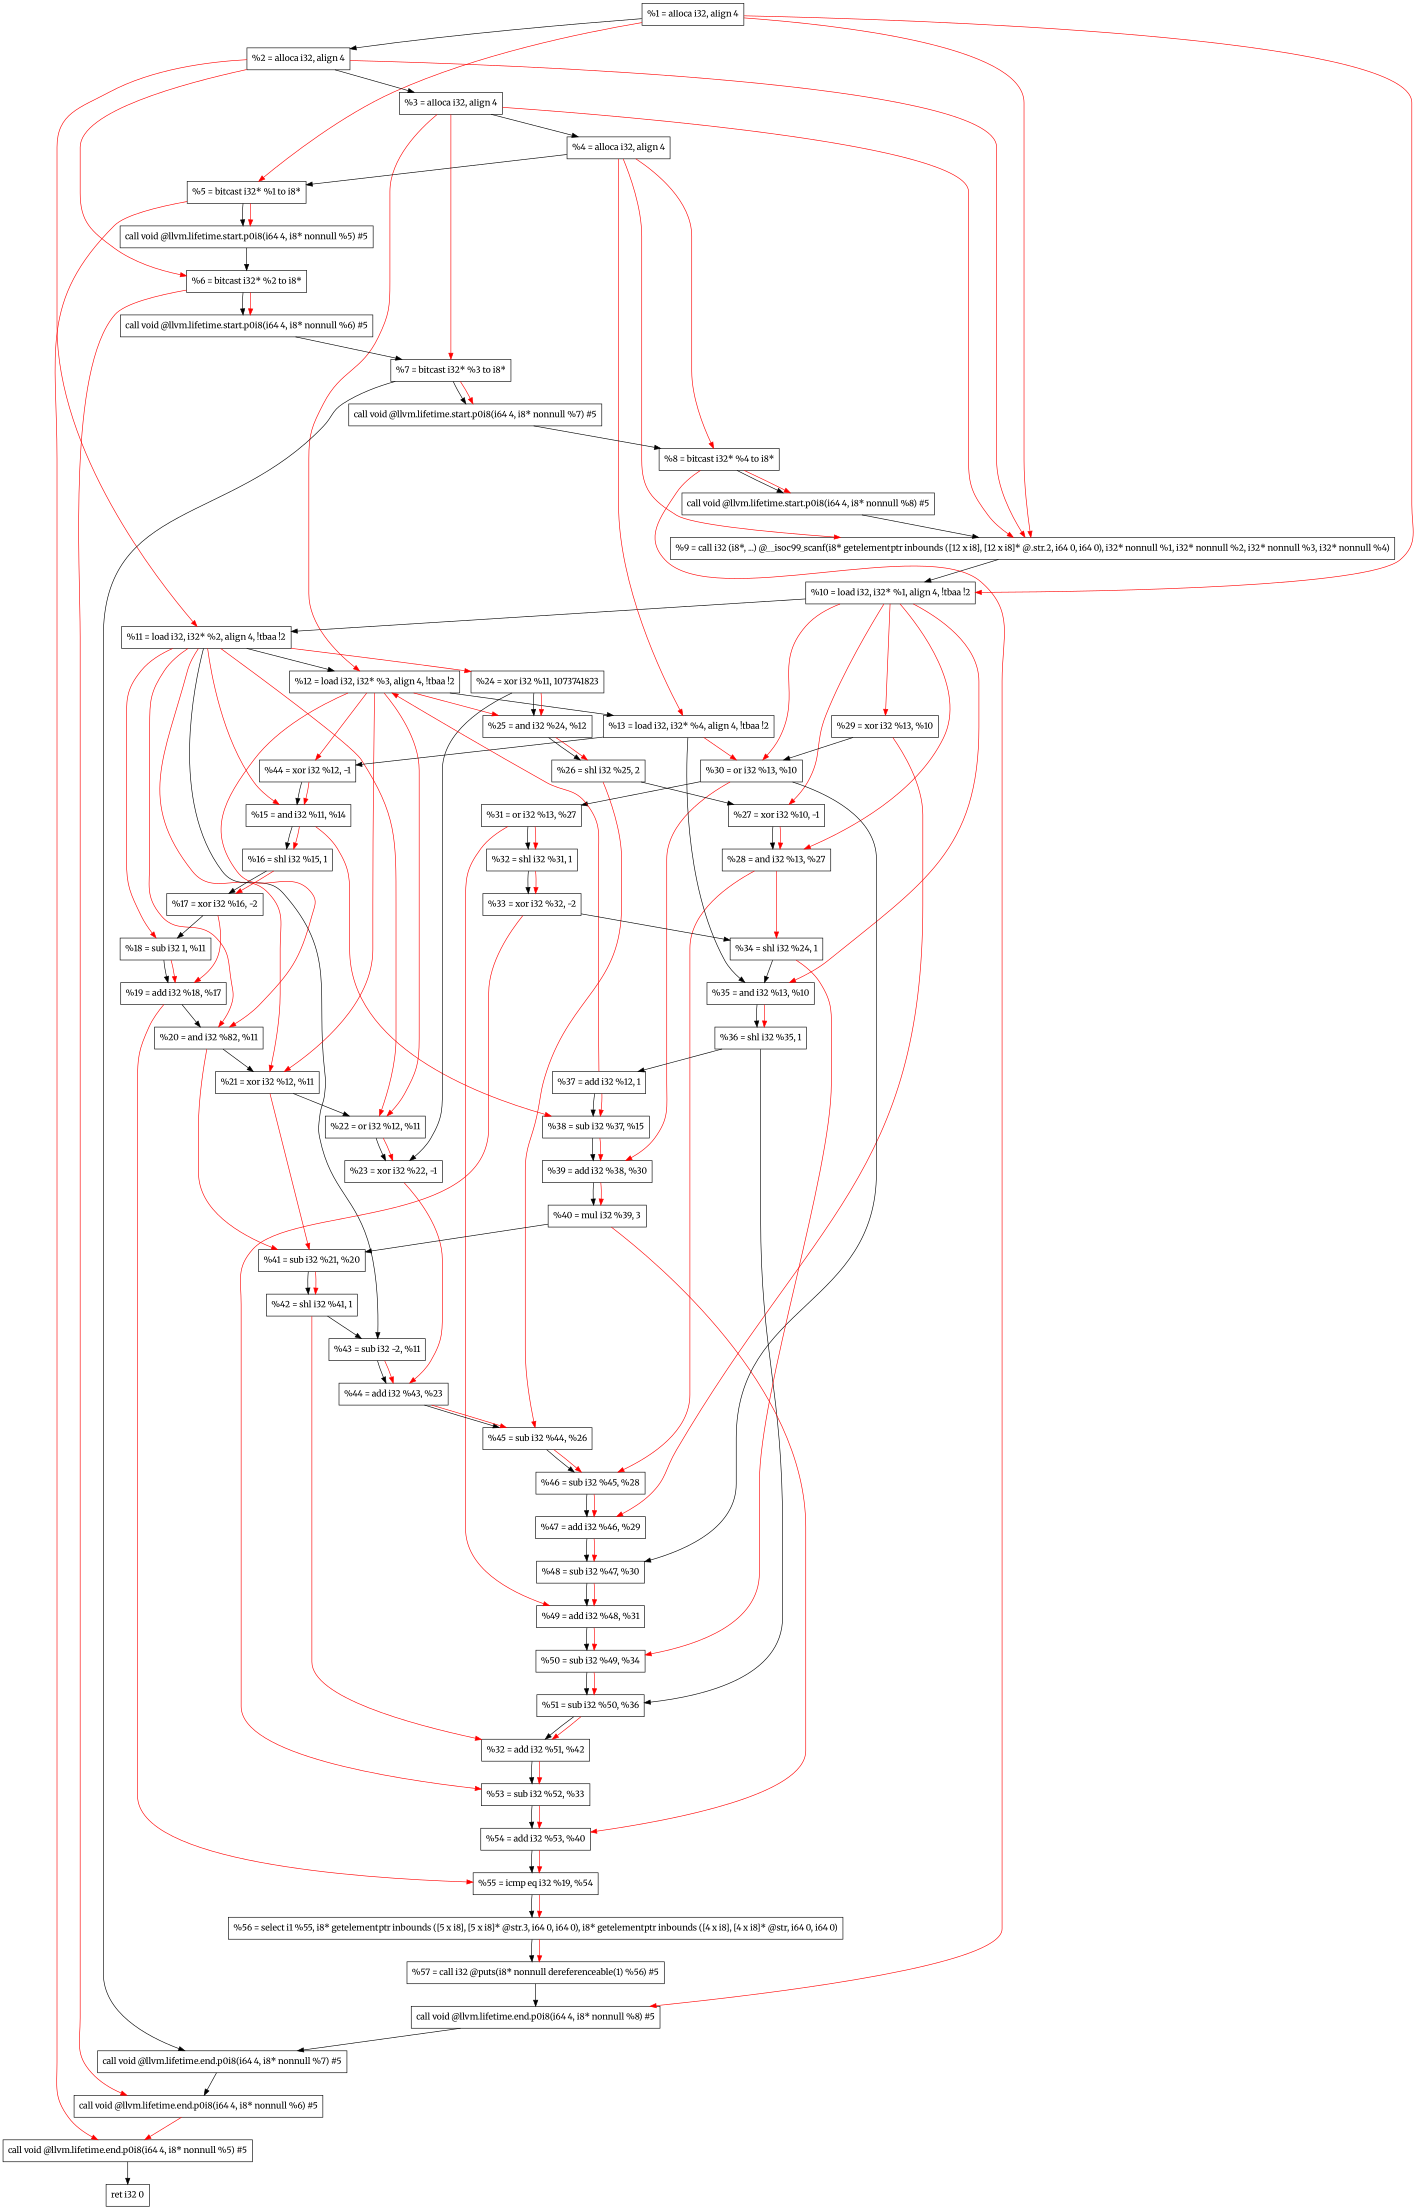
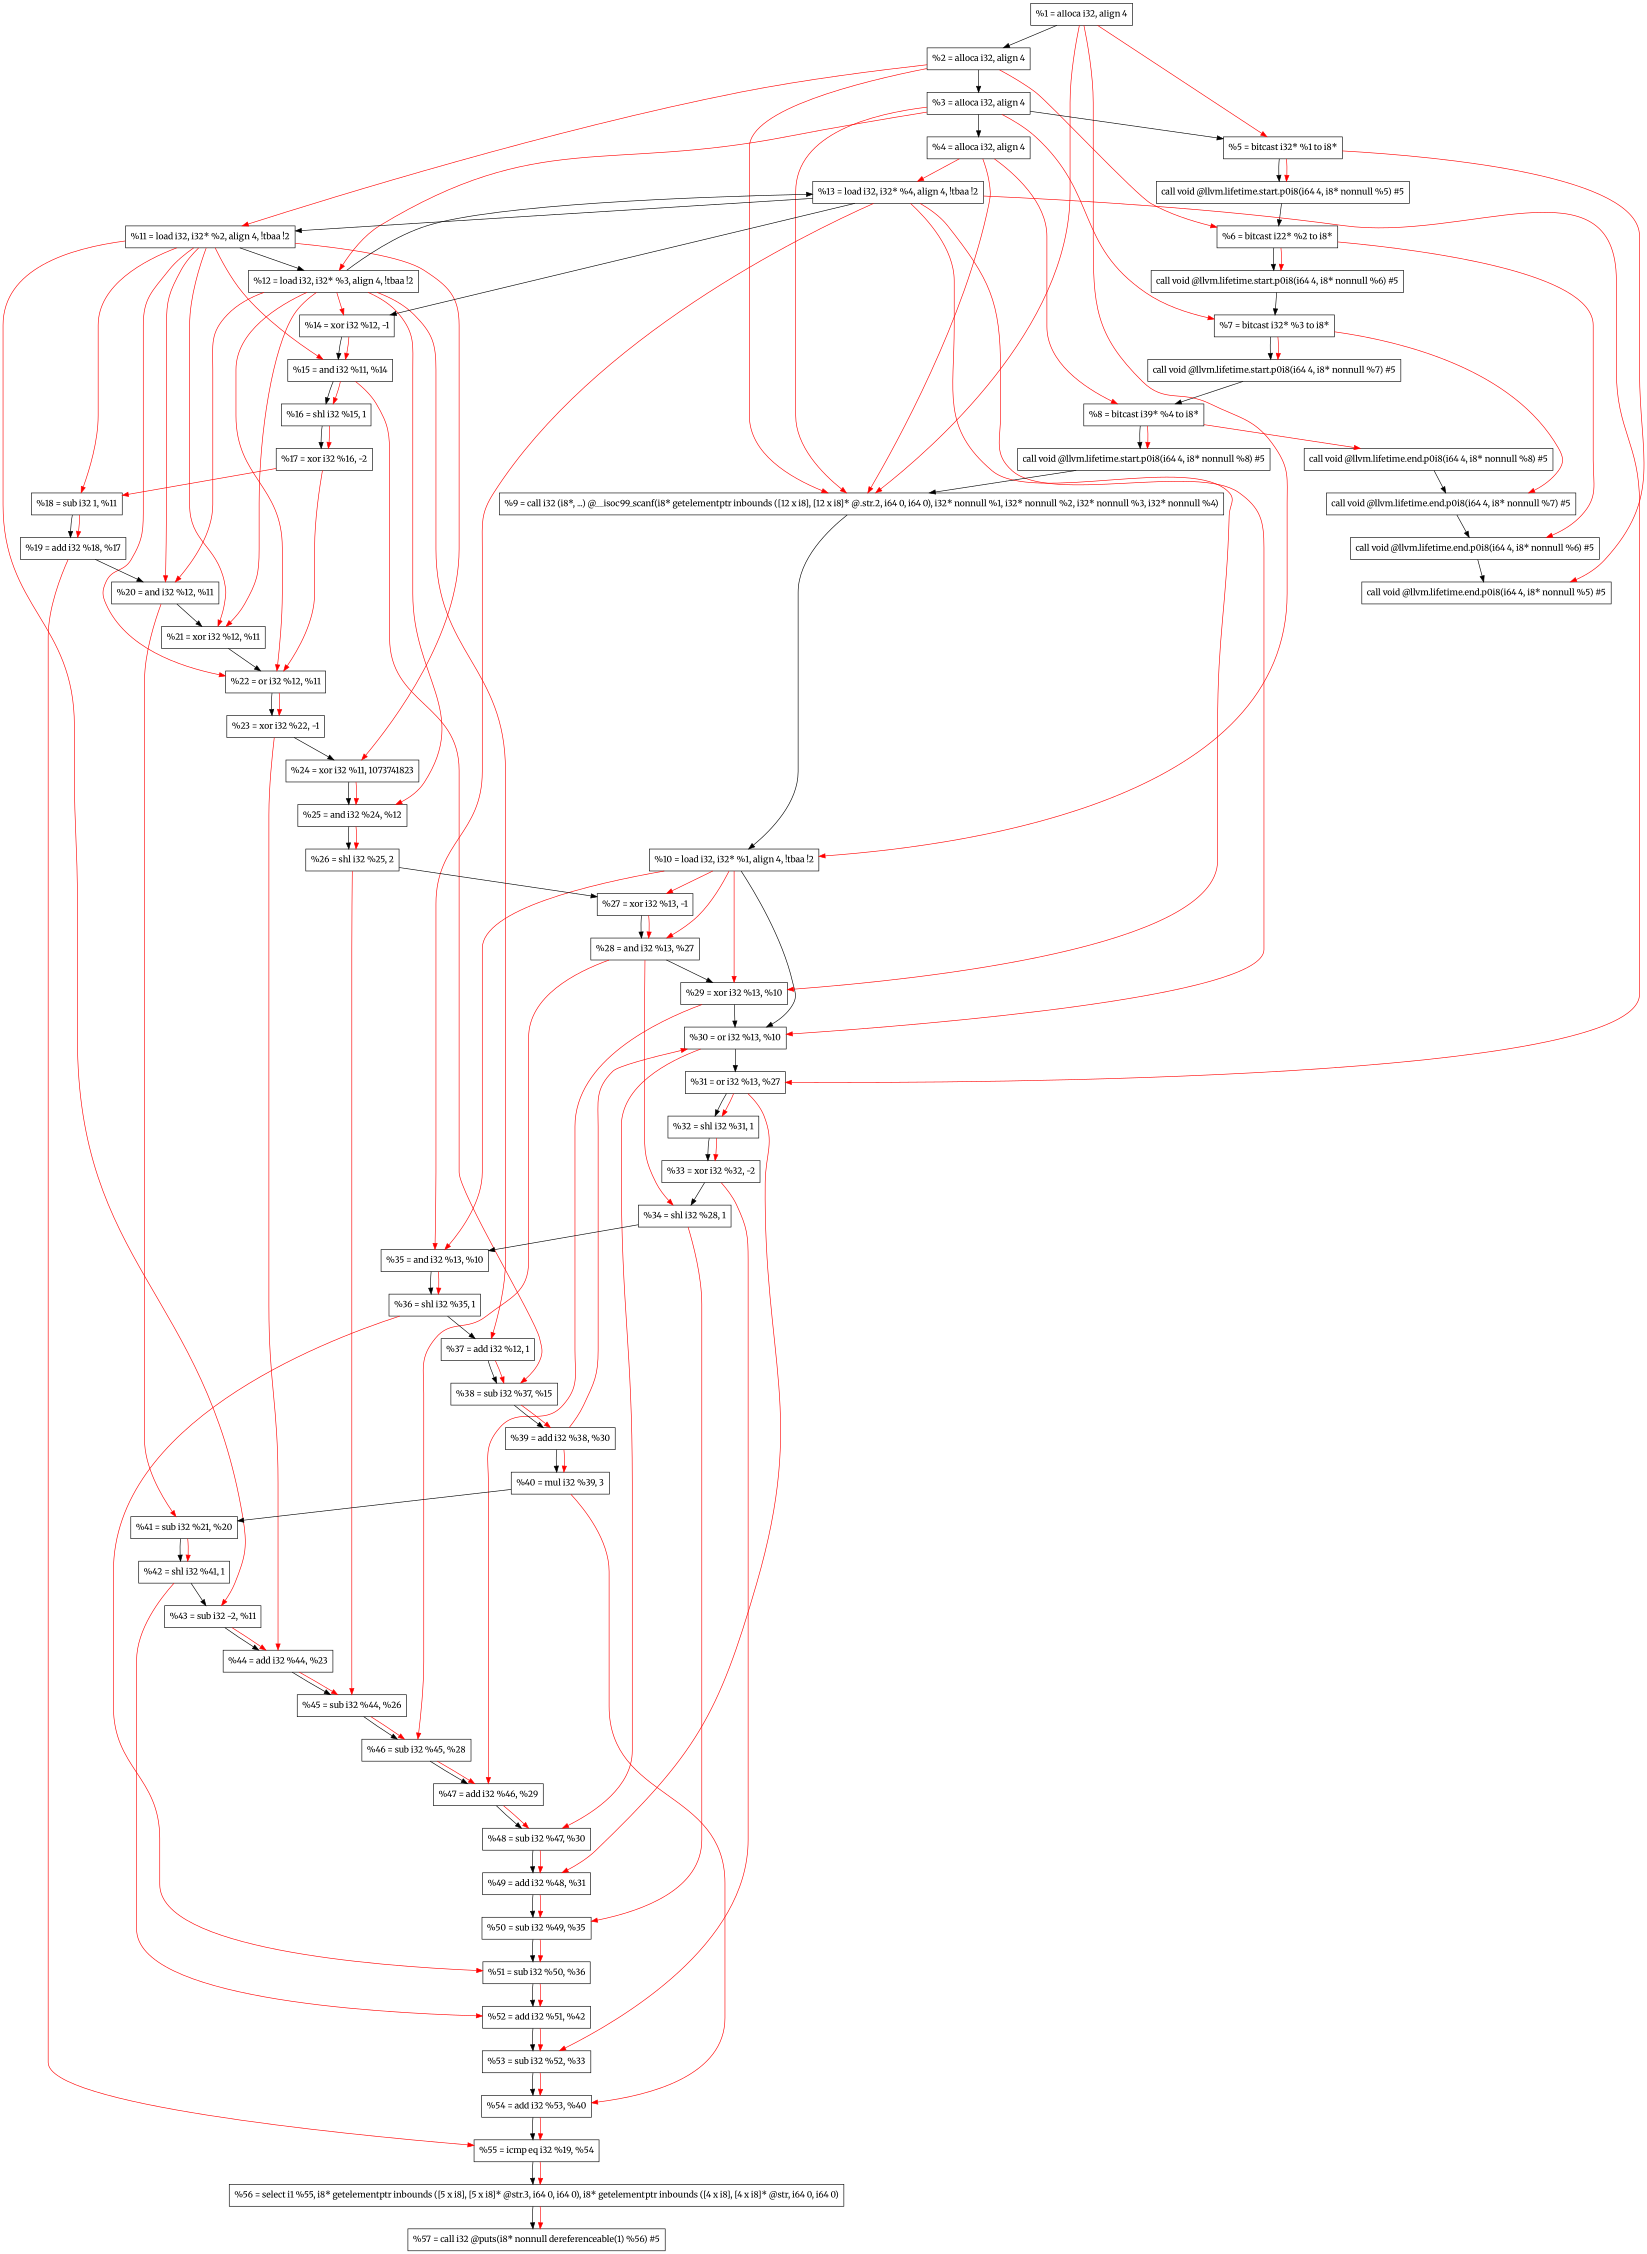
(440, 169) -> (1124, 125)
(247, 281) -> (1277, 237)
(719, 459) -> (1144, 415)
(552, 615) -> (557, 214)
none -> (1221, 638)
(789, 671) -> (782, 948)
none -> (1640, 730)
(308, 771) -> (347, 326)
(776, 816) -> (645, 905)
(598, 827) -> (505, 792)
(694, 863) -> (482, 630)
(442, 913) -> (311, 747)
(194, 924) -> (202, 481)
(776, 949) -> (685, 1216)
(219, 951) -> (315, 571)
(667, 963) -> (598, 1215)
(319, 966) -> (77, 893)
none -> (687, 970)
(209, 1038) -> (165, 593)
(103, 1157) -> (1485, 379)
(289, 1169) -> none
(873, 1195) -> (632, 1431)
(394, 1394) -> (278, 1661)
(775, 1400) -> (113, 1700)
(591, 1661) -> (537, 1928)
(536, 1750) -> (537, 2017)
(536, 1992) -> none
(166, 2127) -> (1480, 568)
(128, 2195) -> none
